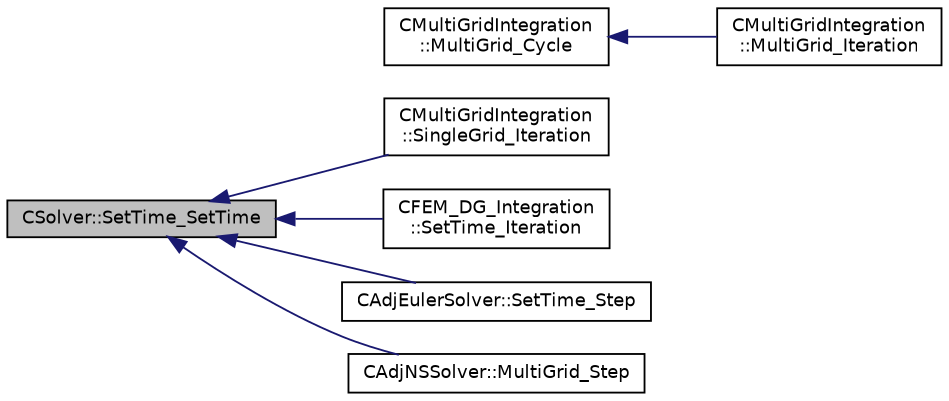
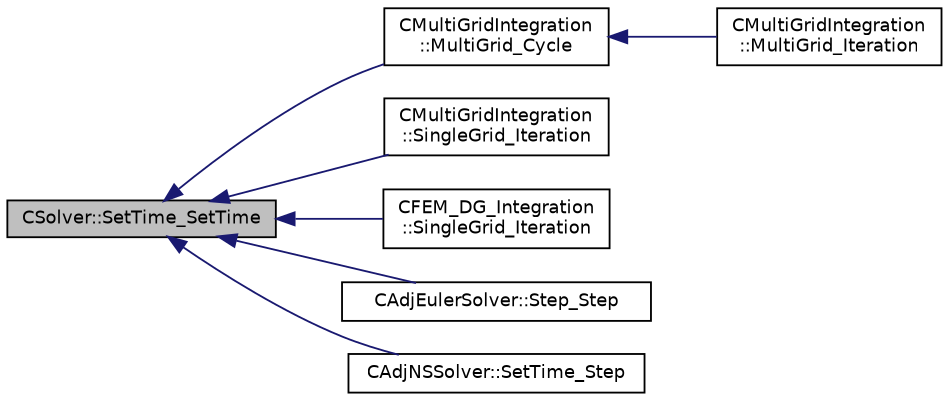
none -> (276, 118)
(497, 219) -> (497, 219)
(497, 302) -> (497, 302)
(497, 373) -> (497, 373)
